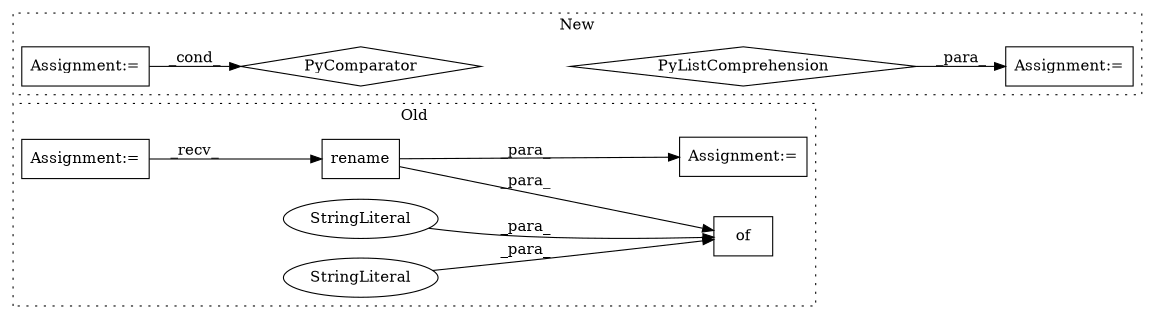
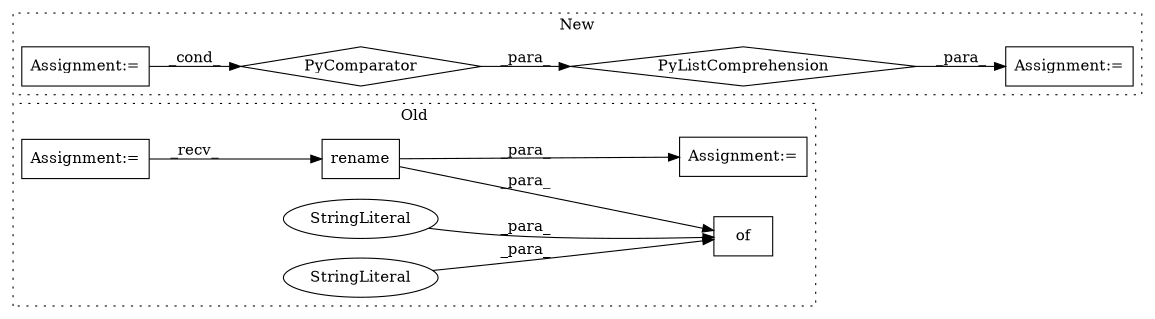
none -> (520, 66)
